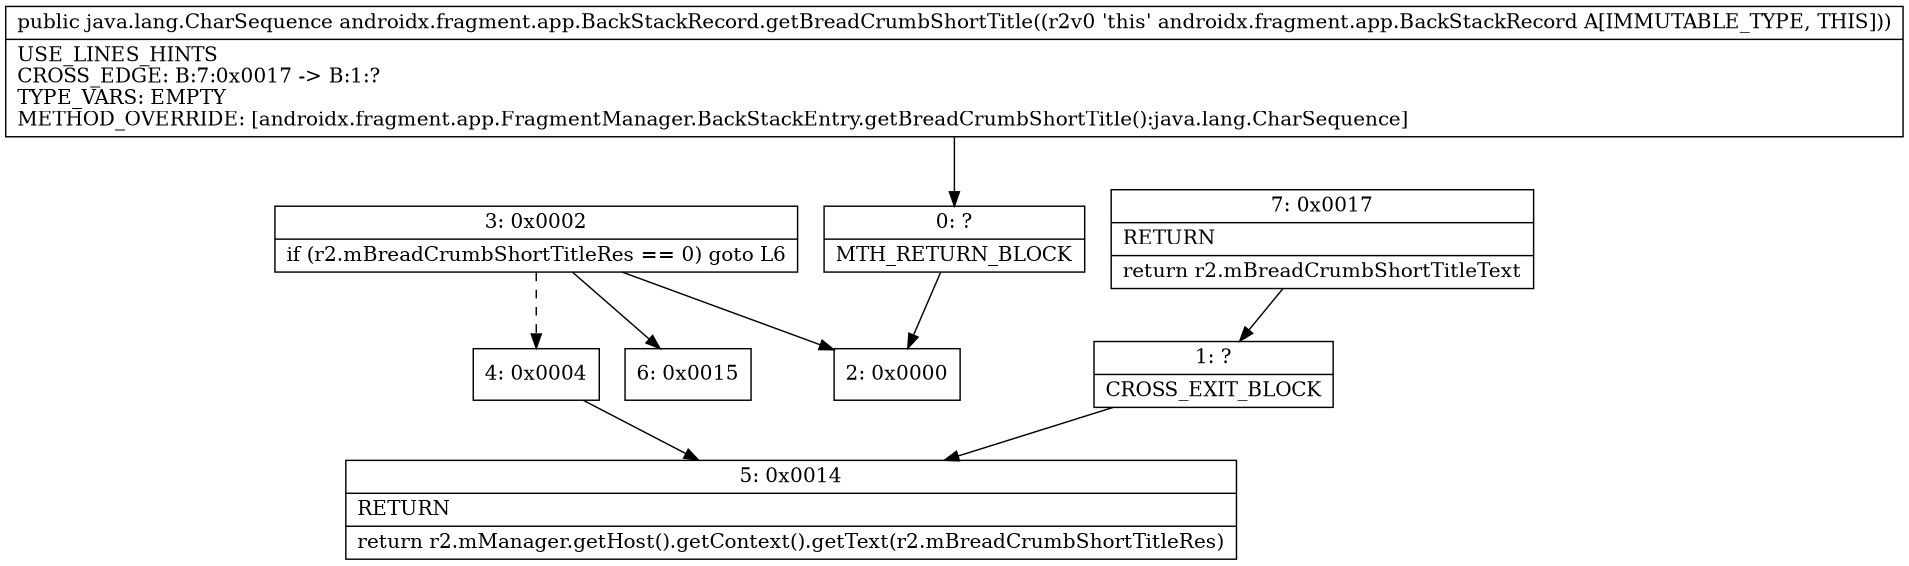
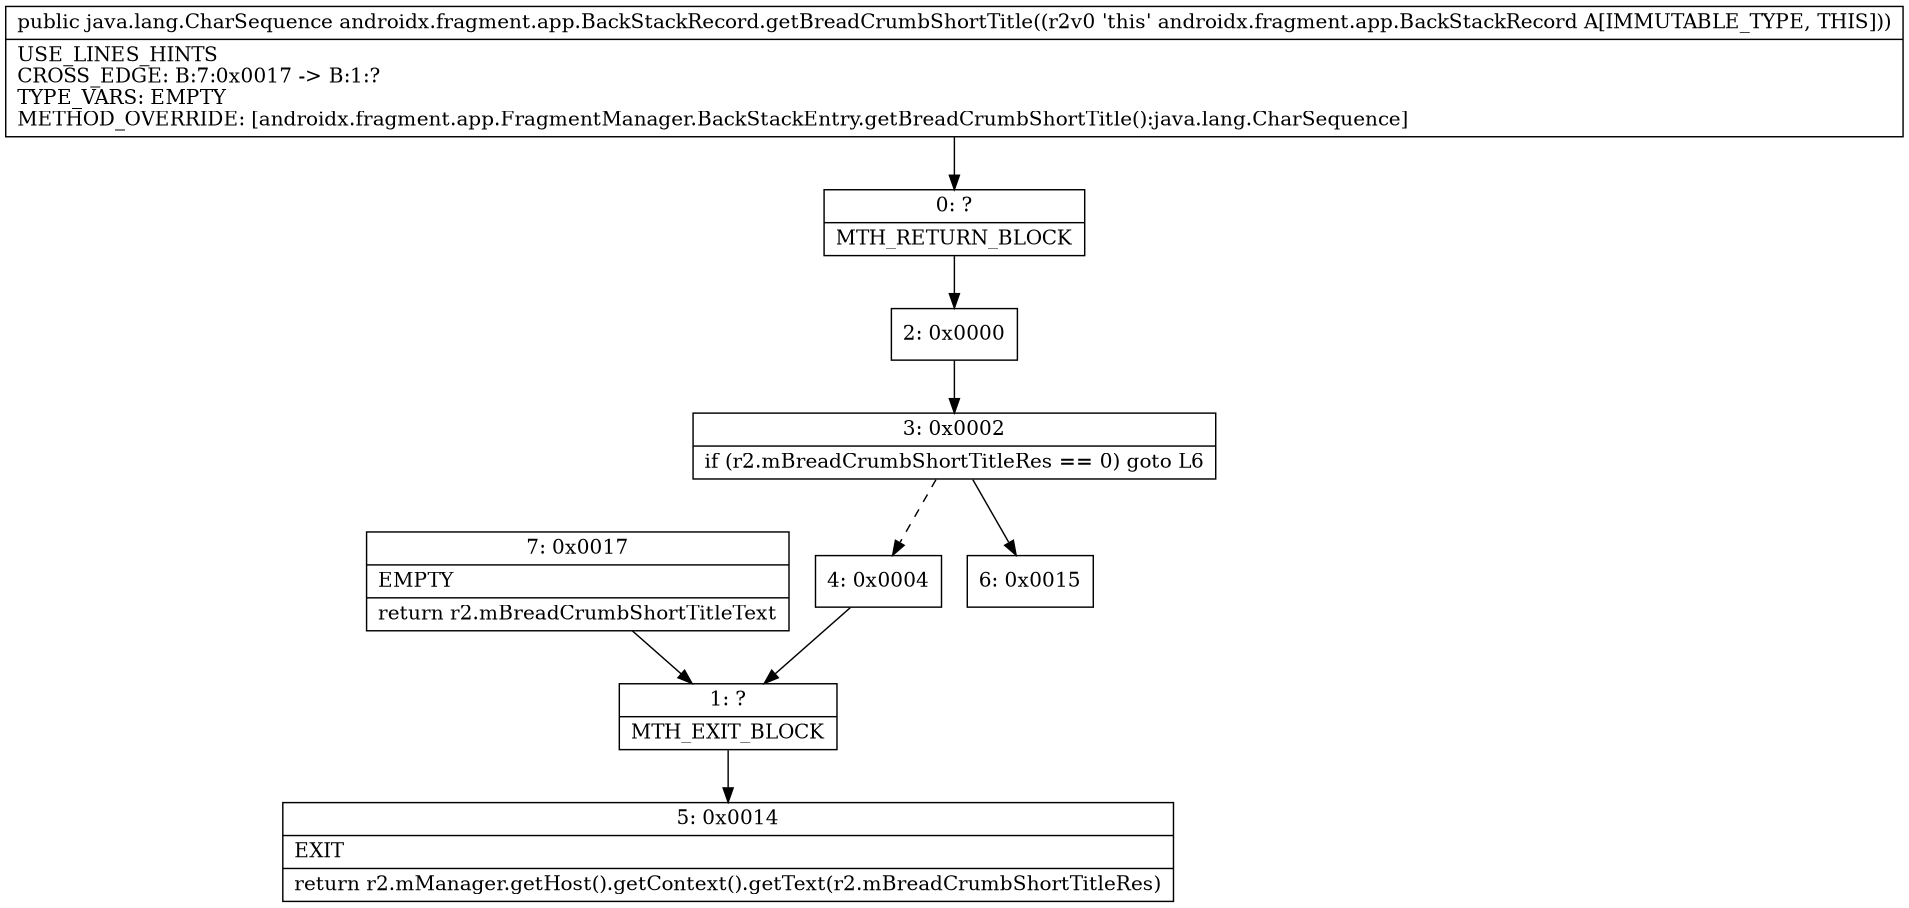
(1169, 238) -> (416, 581)
(721, 308) -> (954, 380)
(1214, 390) -> (728, 732)
(635, 427) -> (813, 641)
(404, 509) -> (319, 851)
